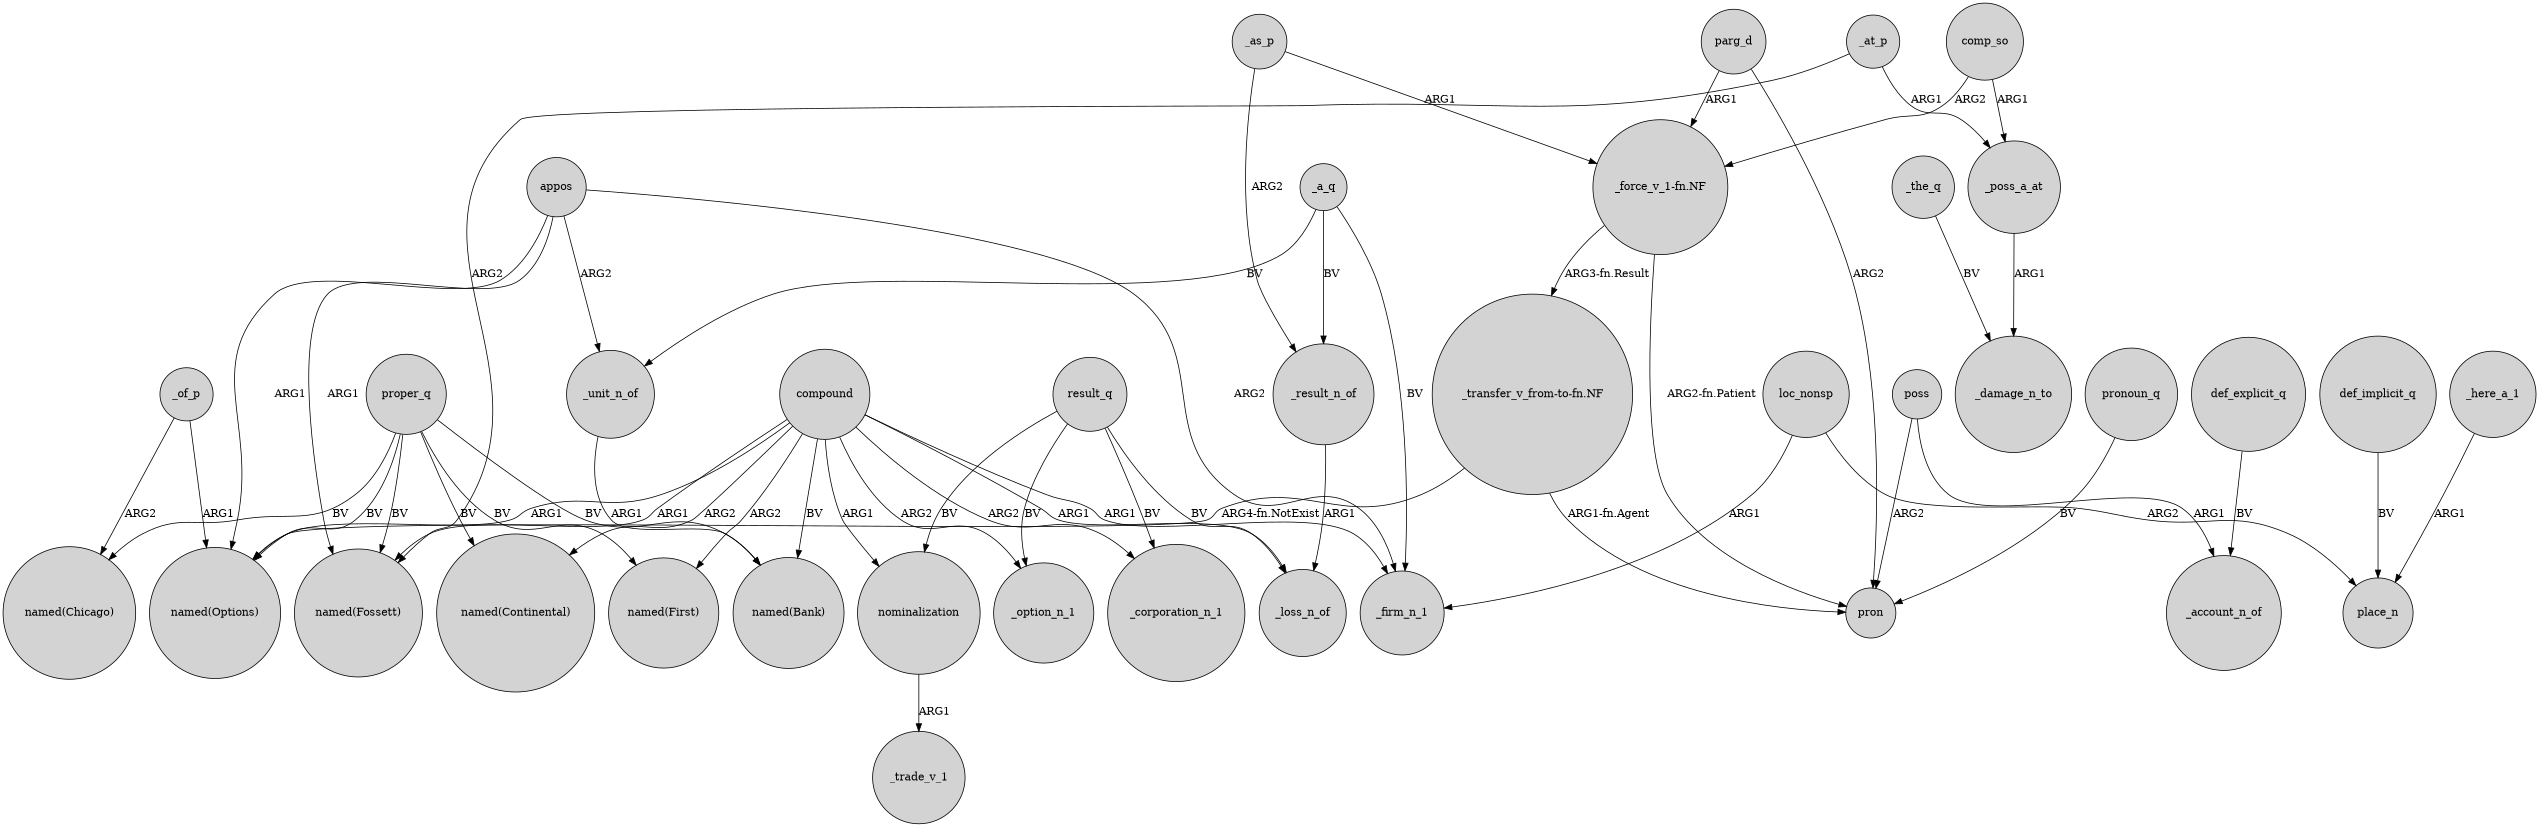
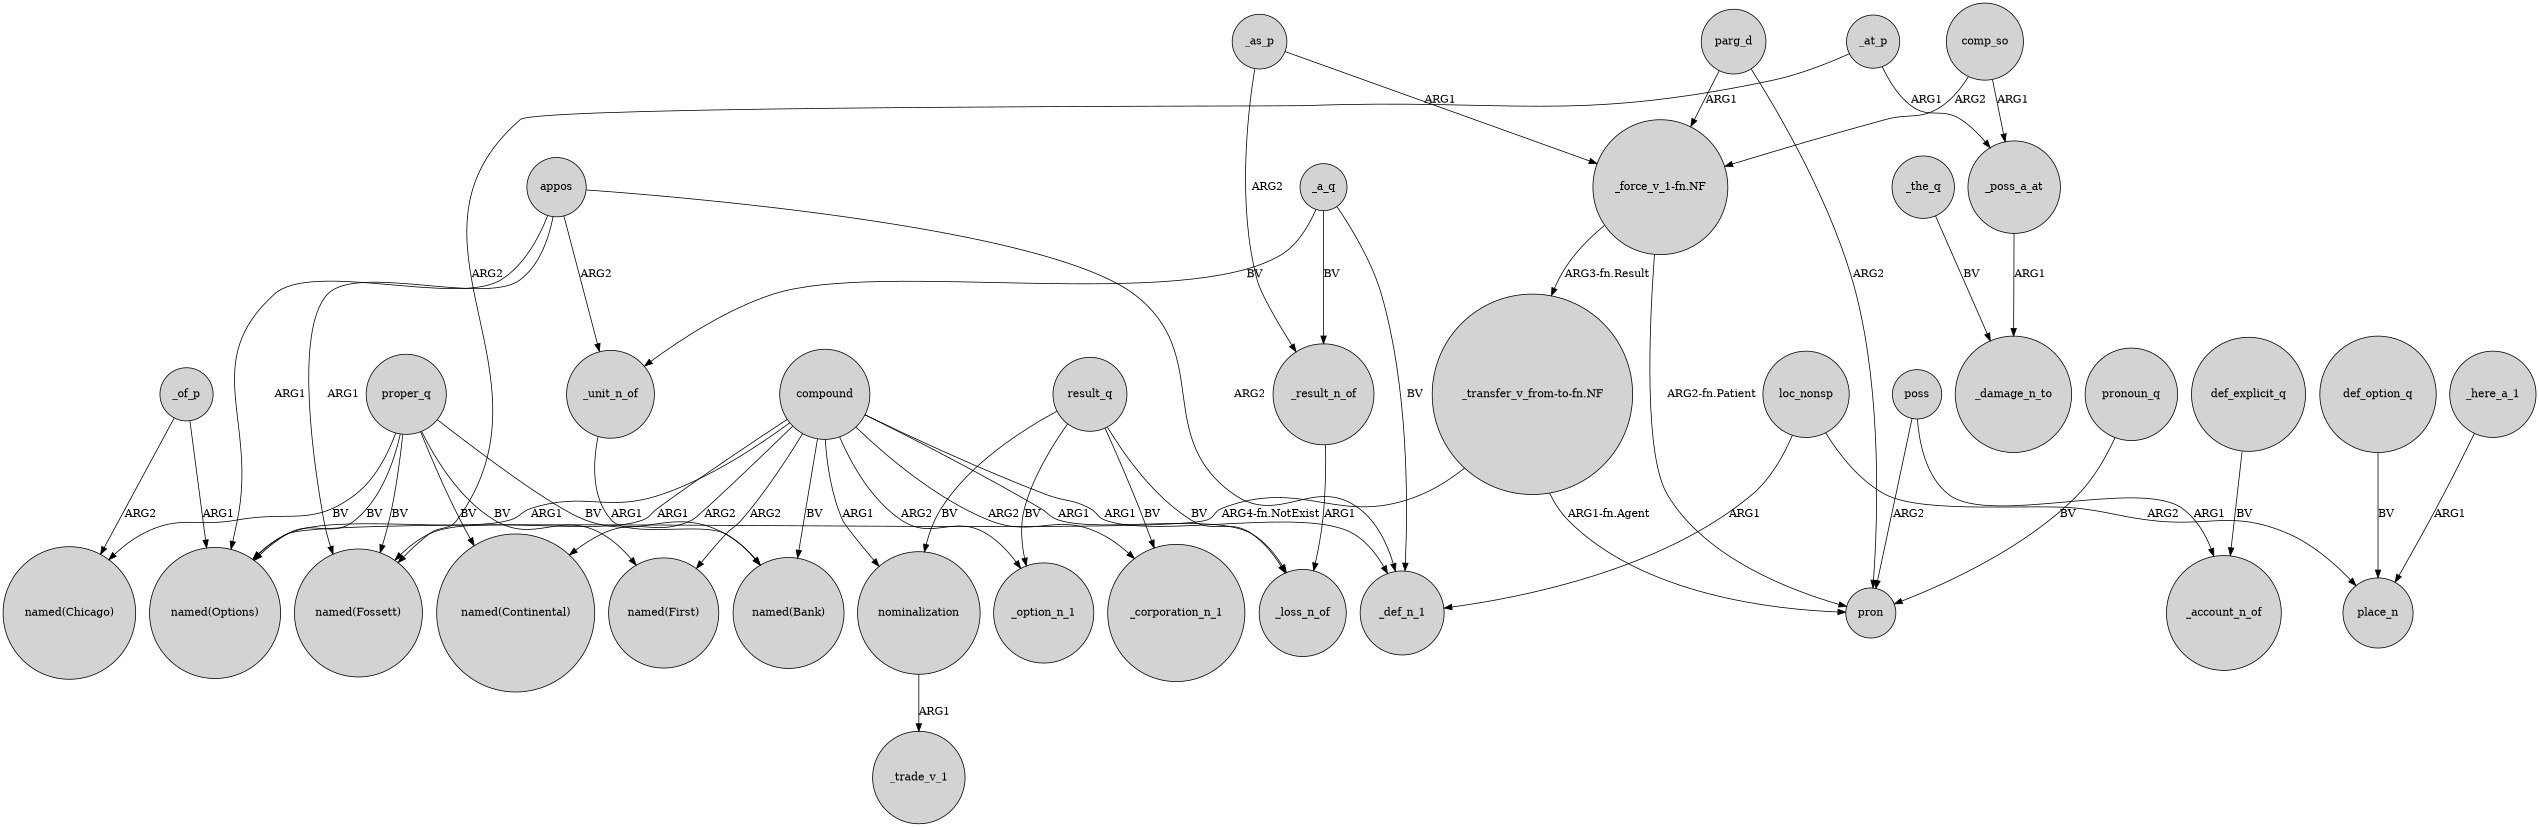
(2378, 394) -> (2378, 394)
(1402, 613) -> (1402, 613)
